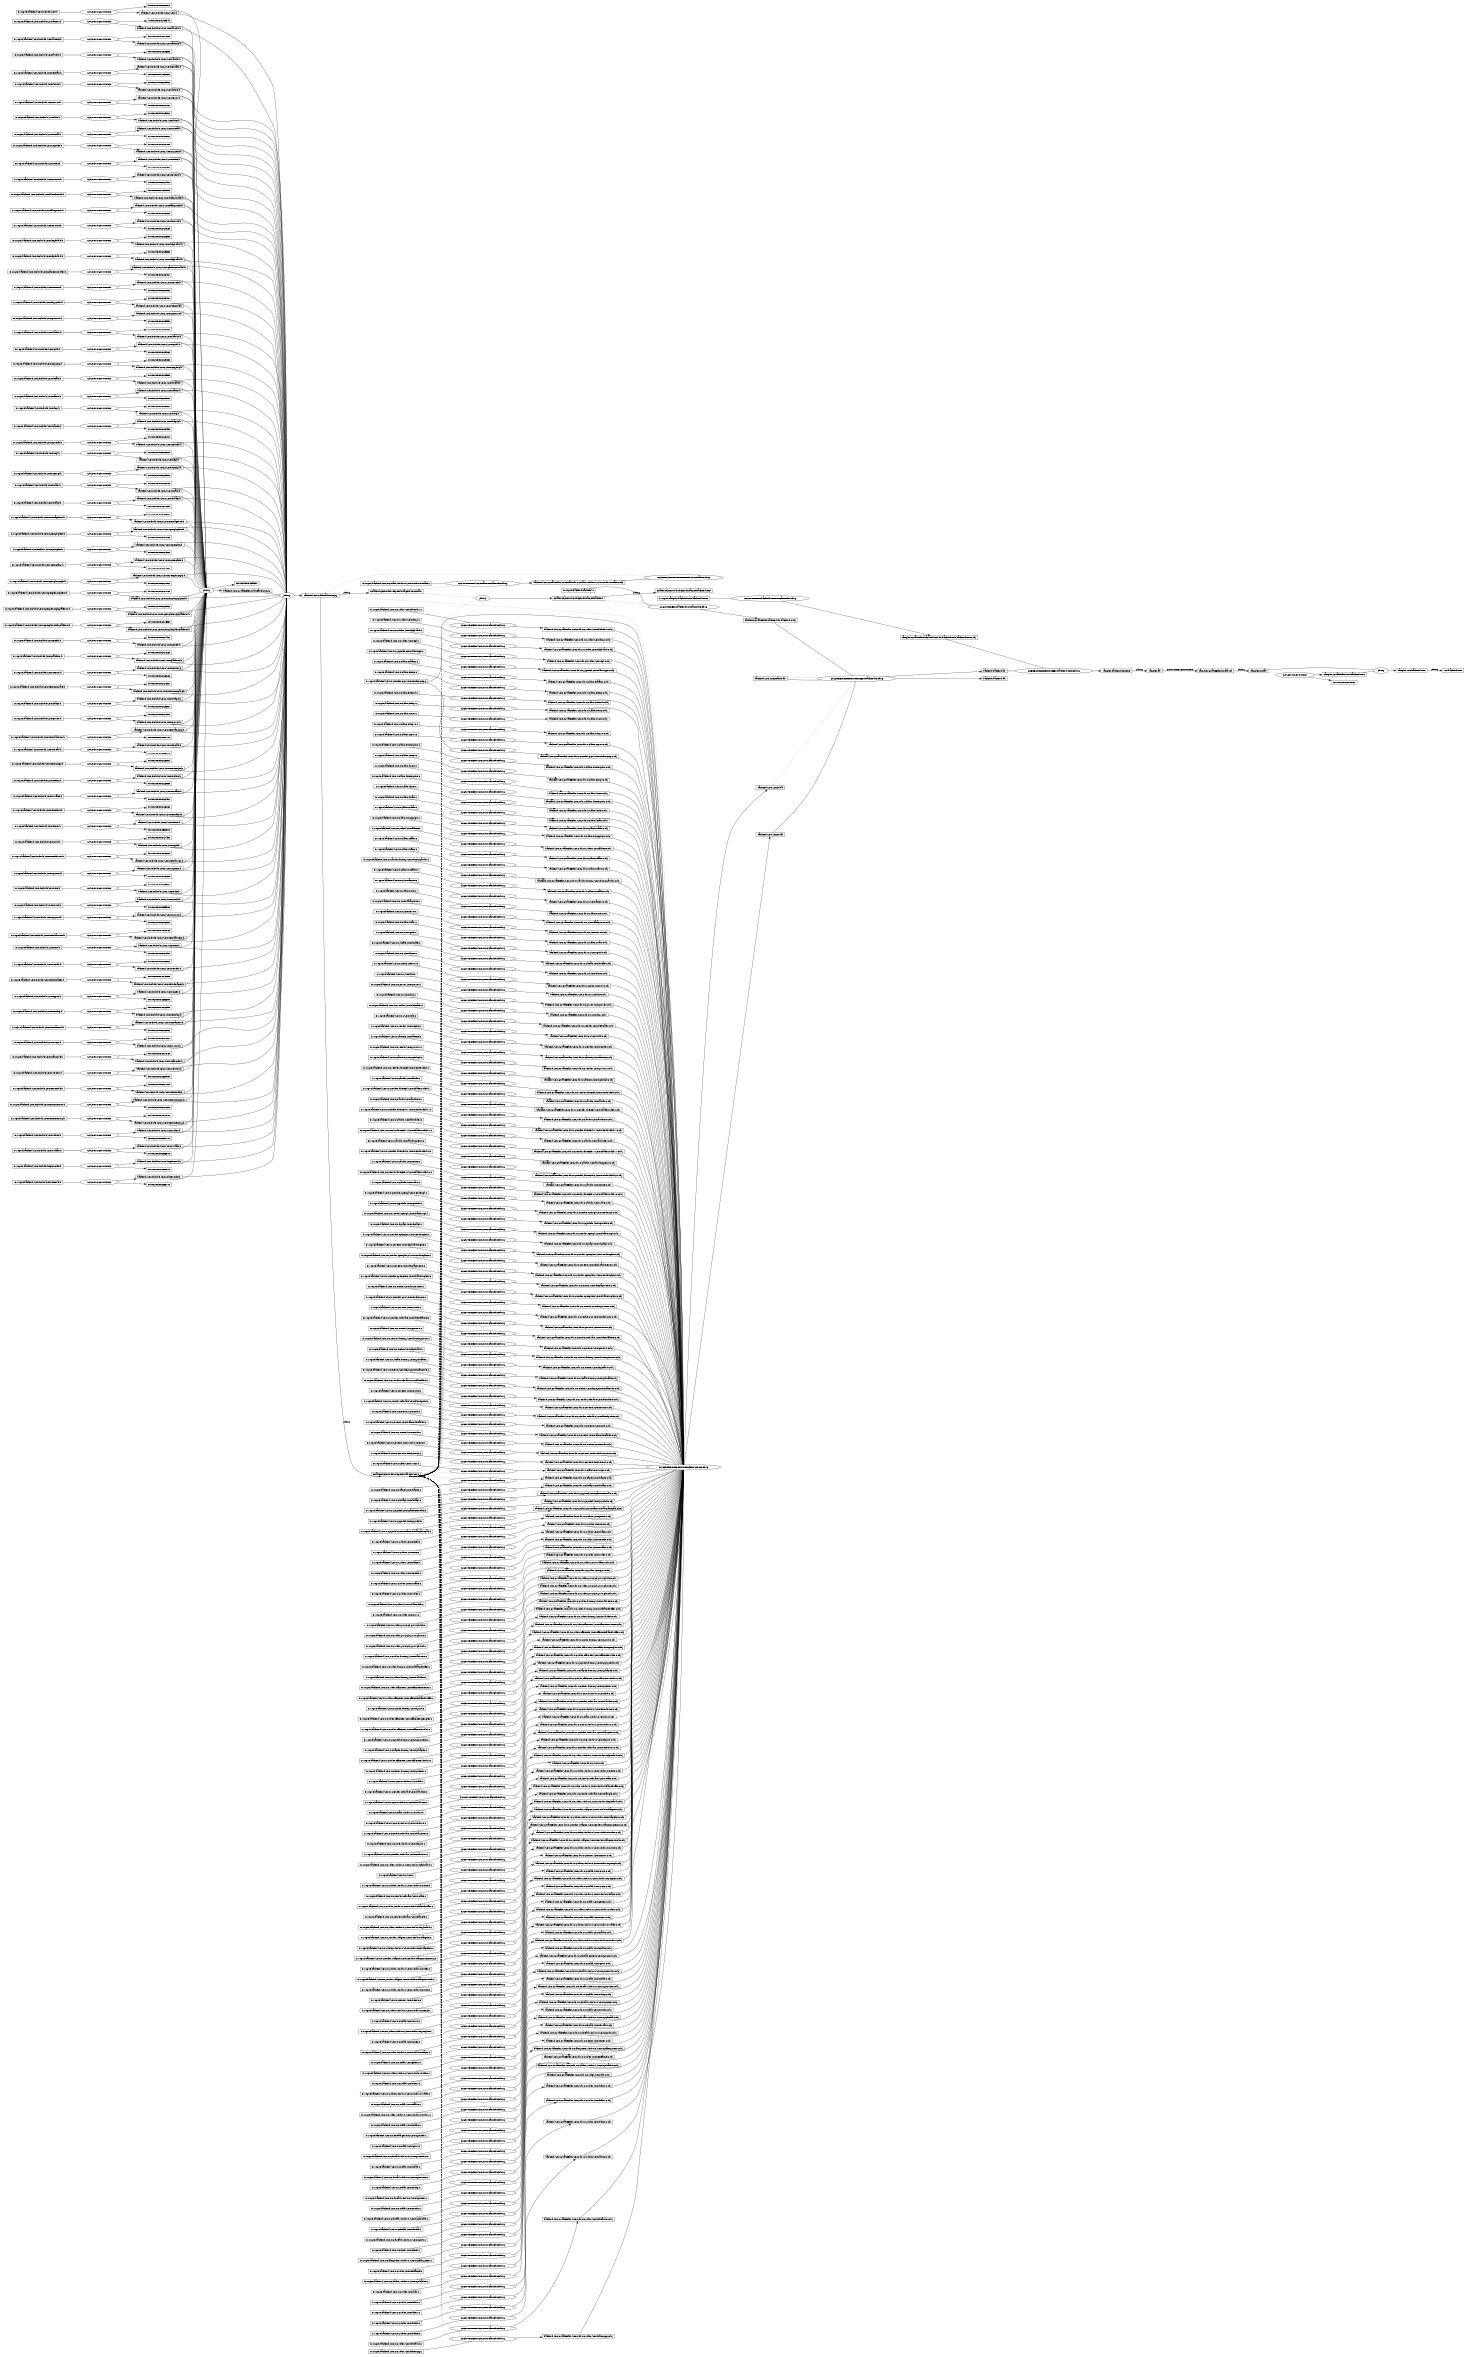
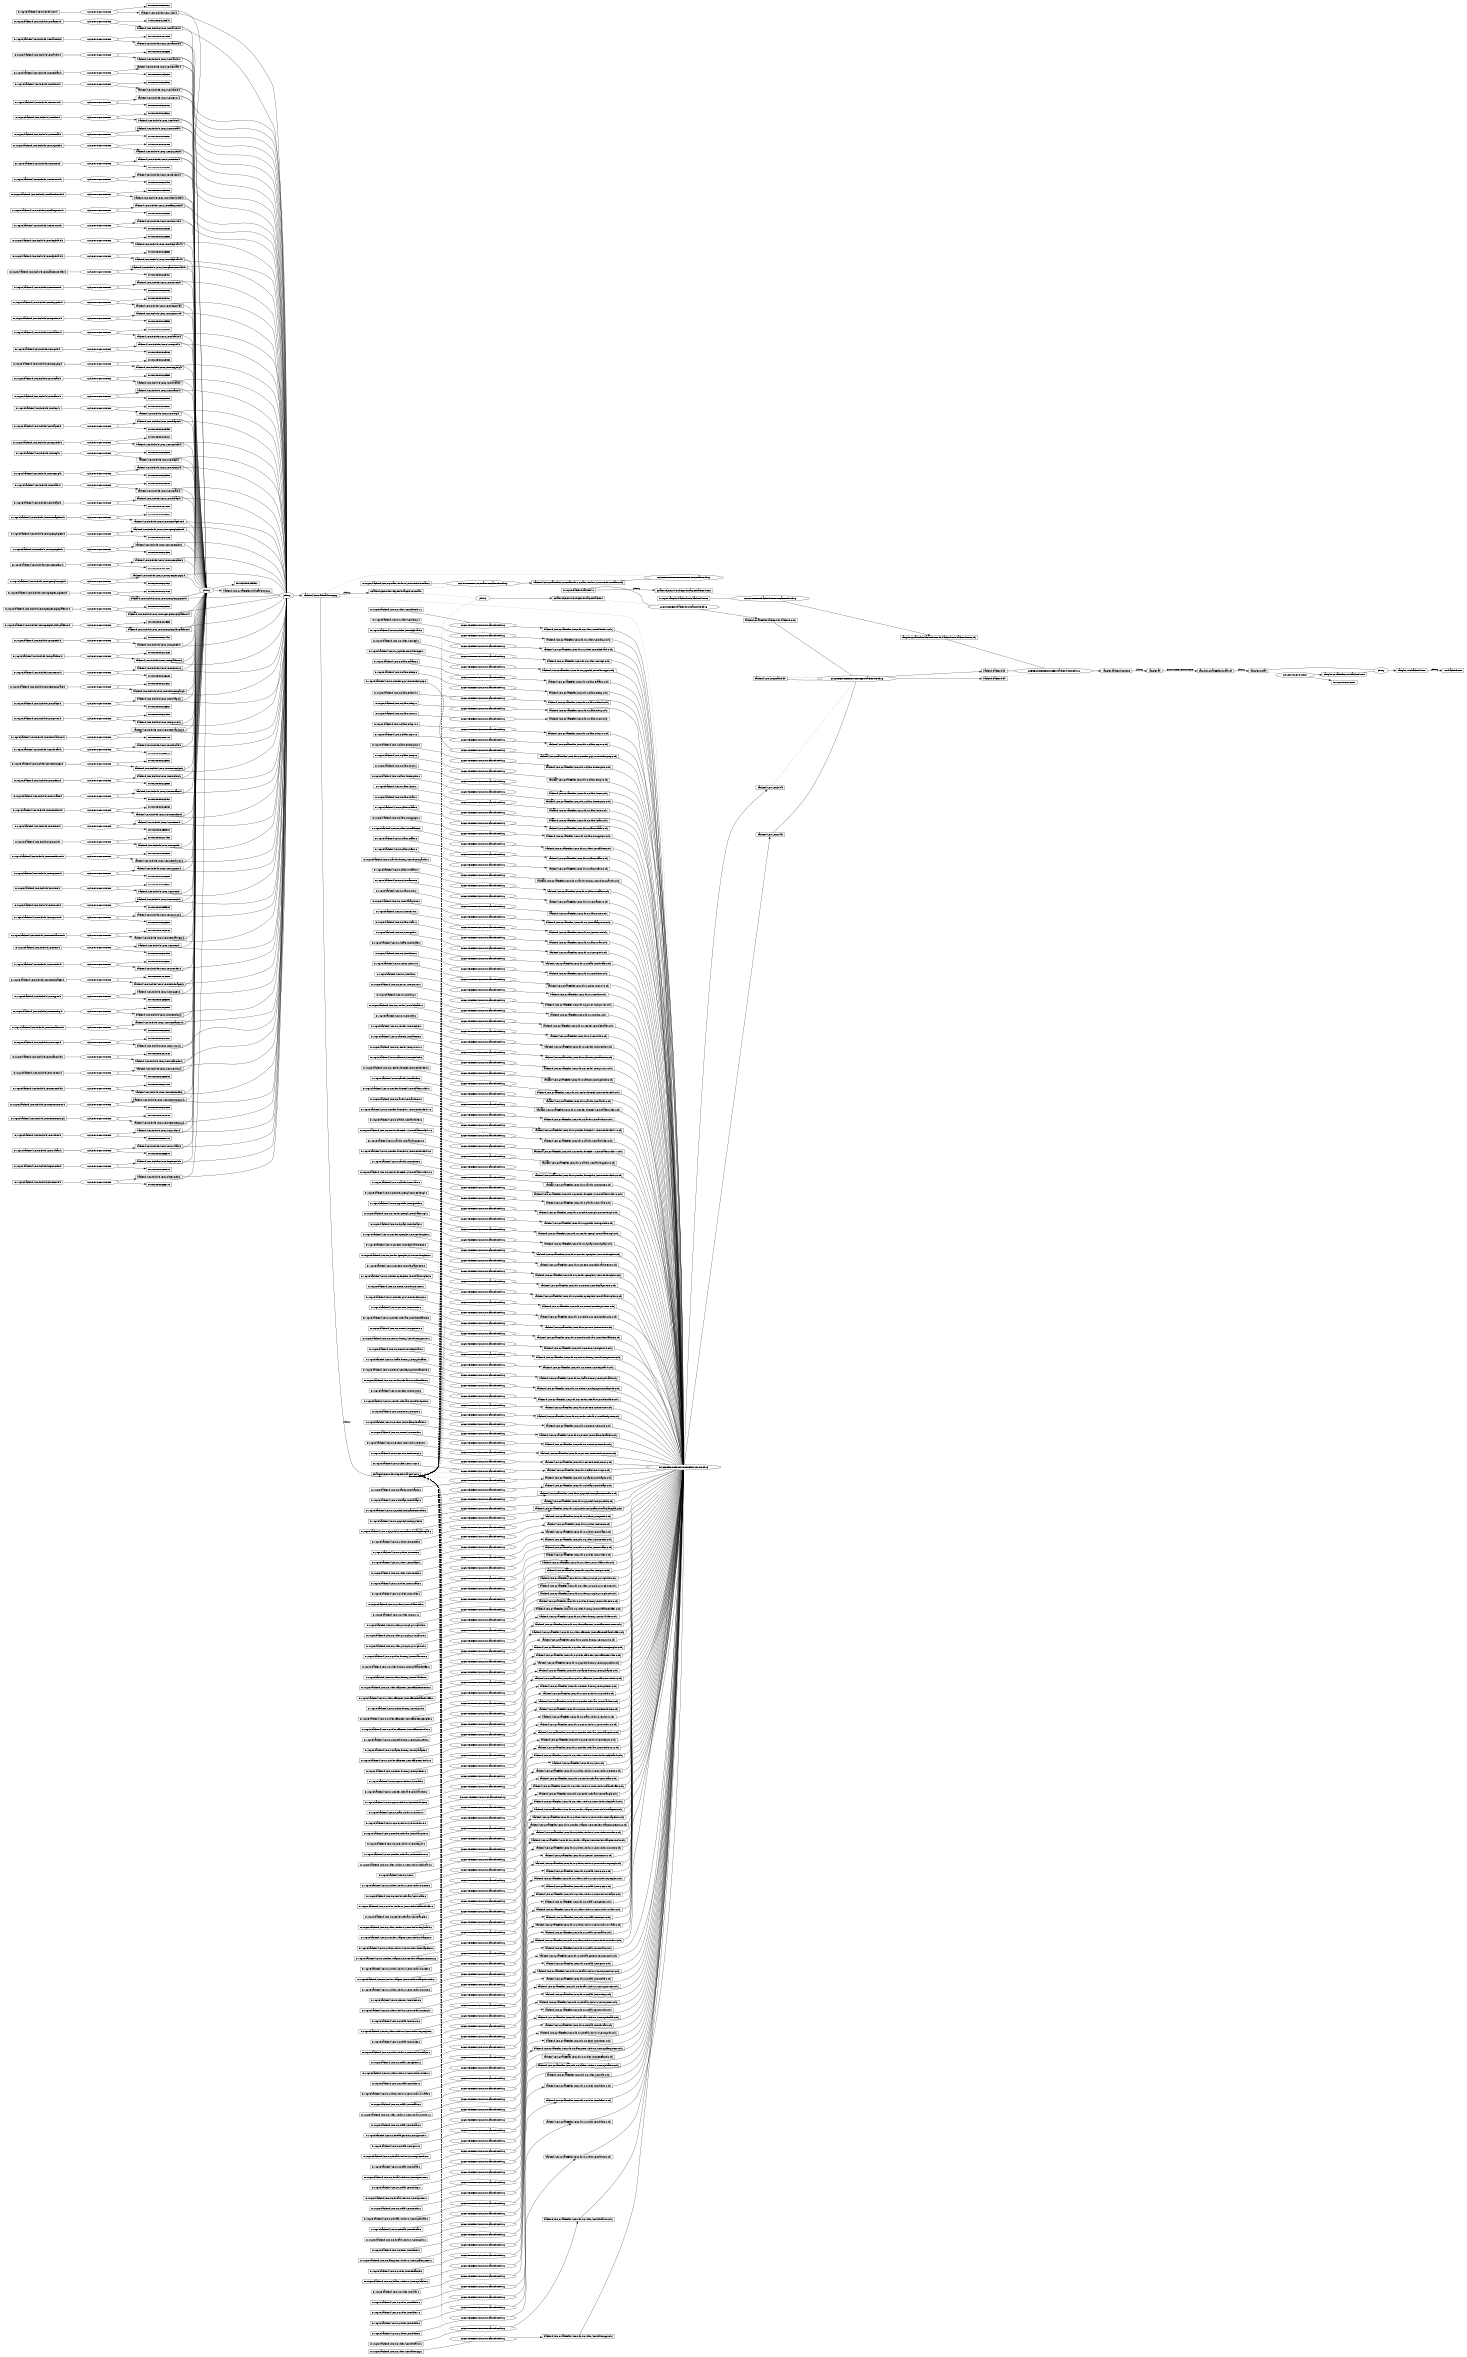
(629, 595) -> (623, 590)
(647, 682) -> (675, 1090)
